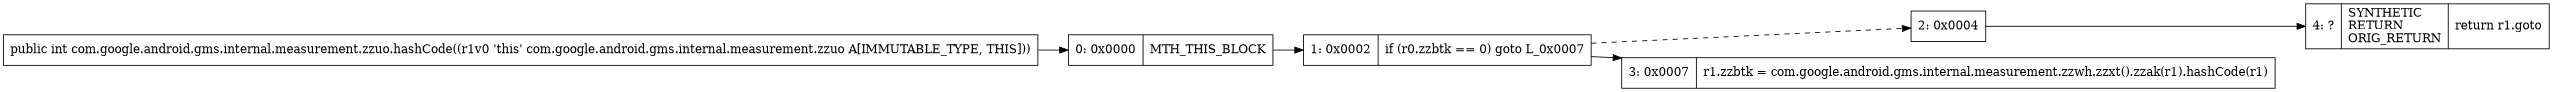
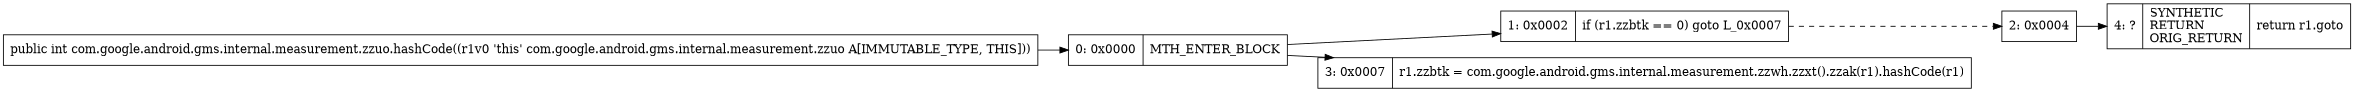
(1208, 50) -> (1215, 50)
(1485, 50) -> (1682, 26)
(1602, 57) -> (1306, 56)
